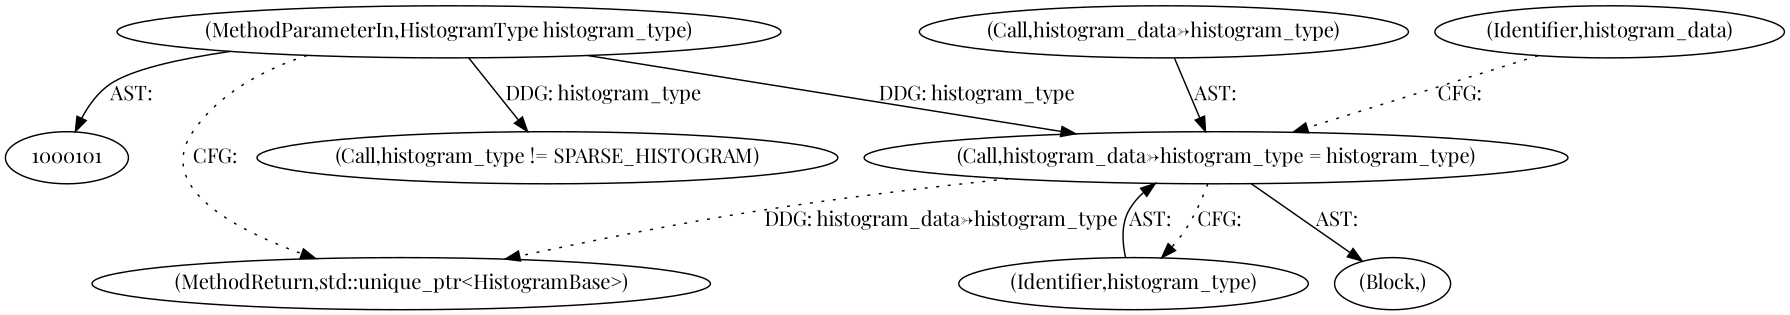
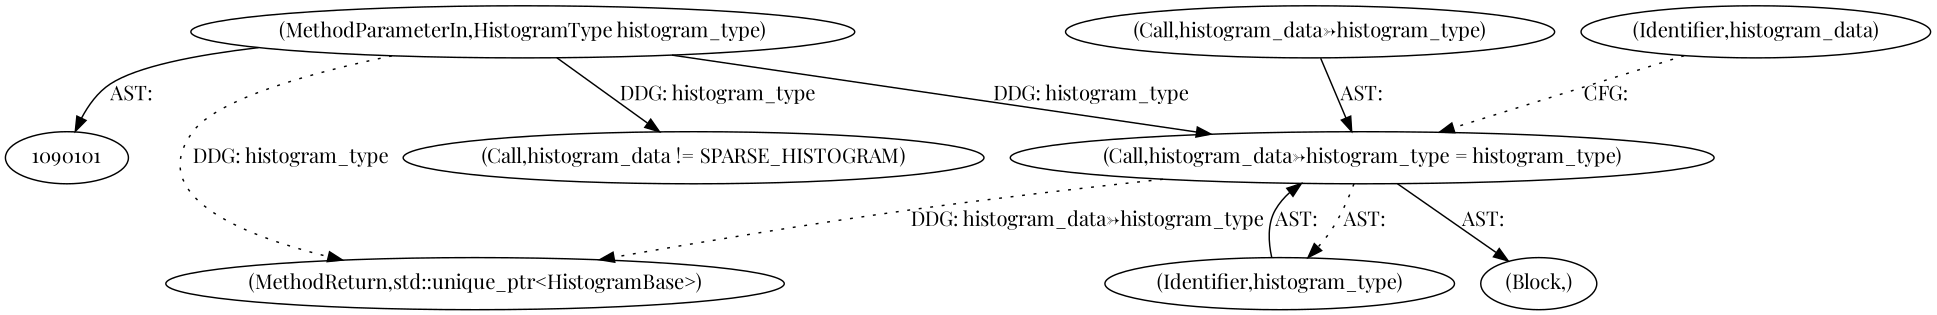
(67, 158) -> (67, 158)
(218, 158) -> (291, 158)
(547, 158) -> (694, 158)
(1223, 221) -> (1368, 221)
